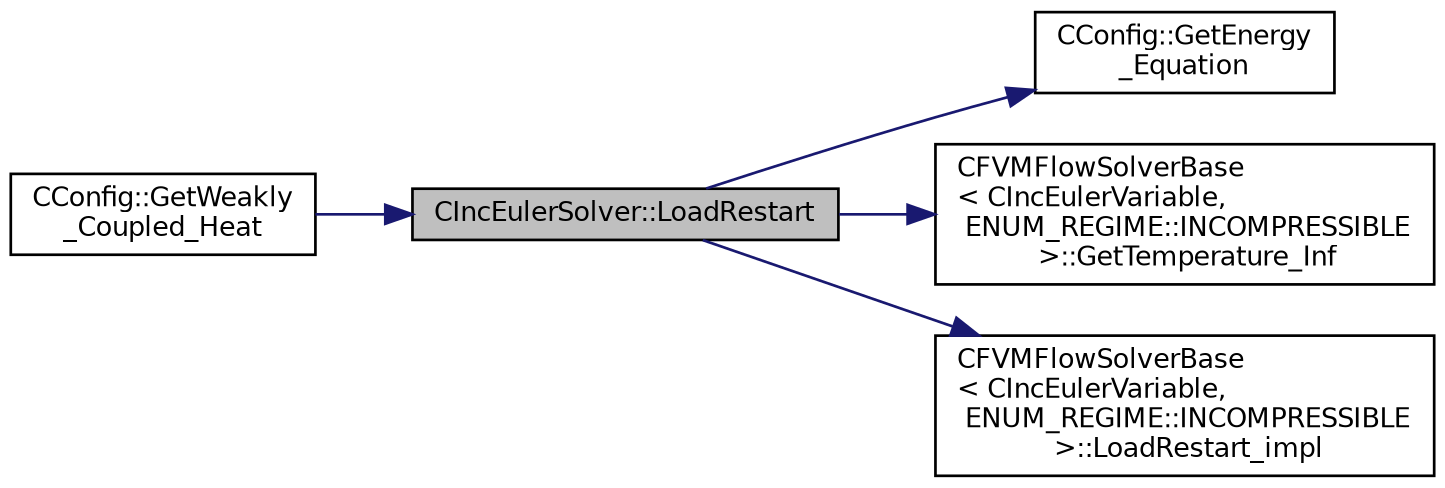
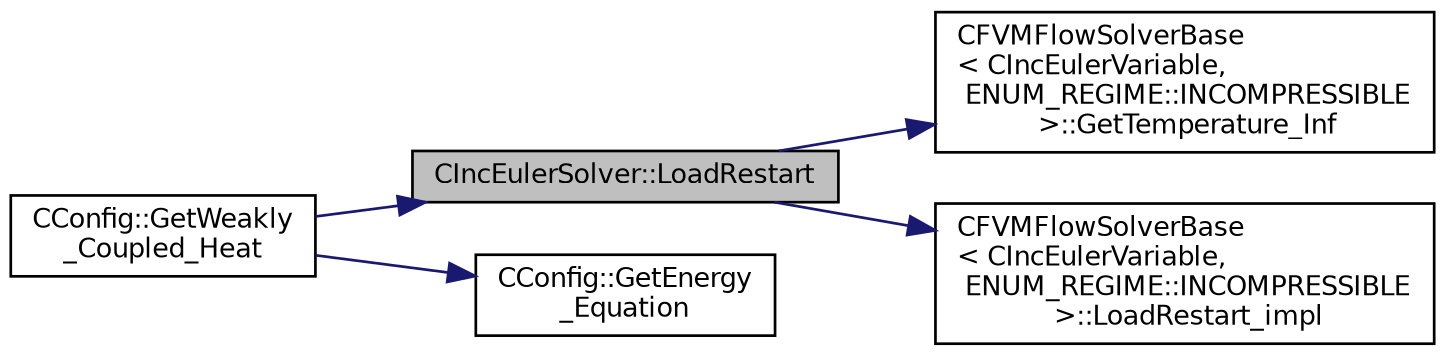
(857, 141) -> (382, 264)
